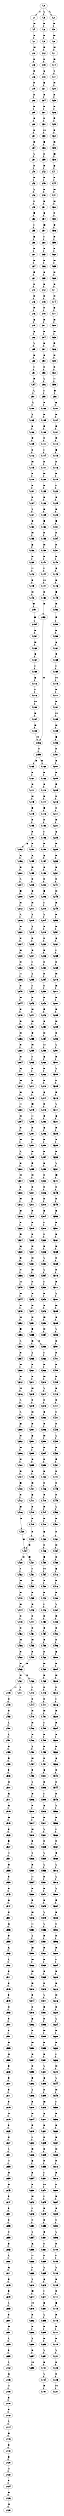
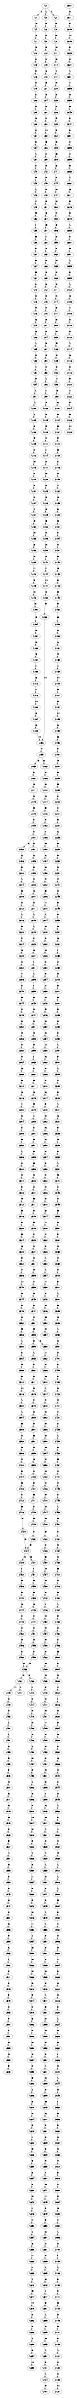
(8, 2077) -> none
